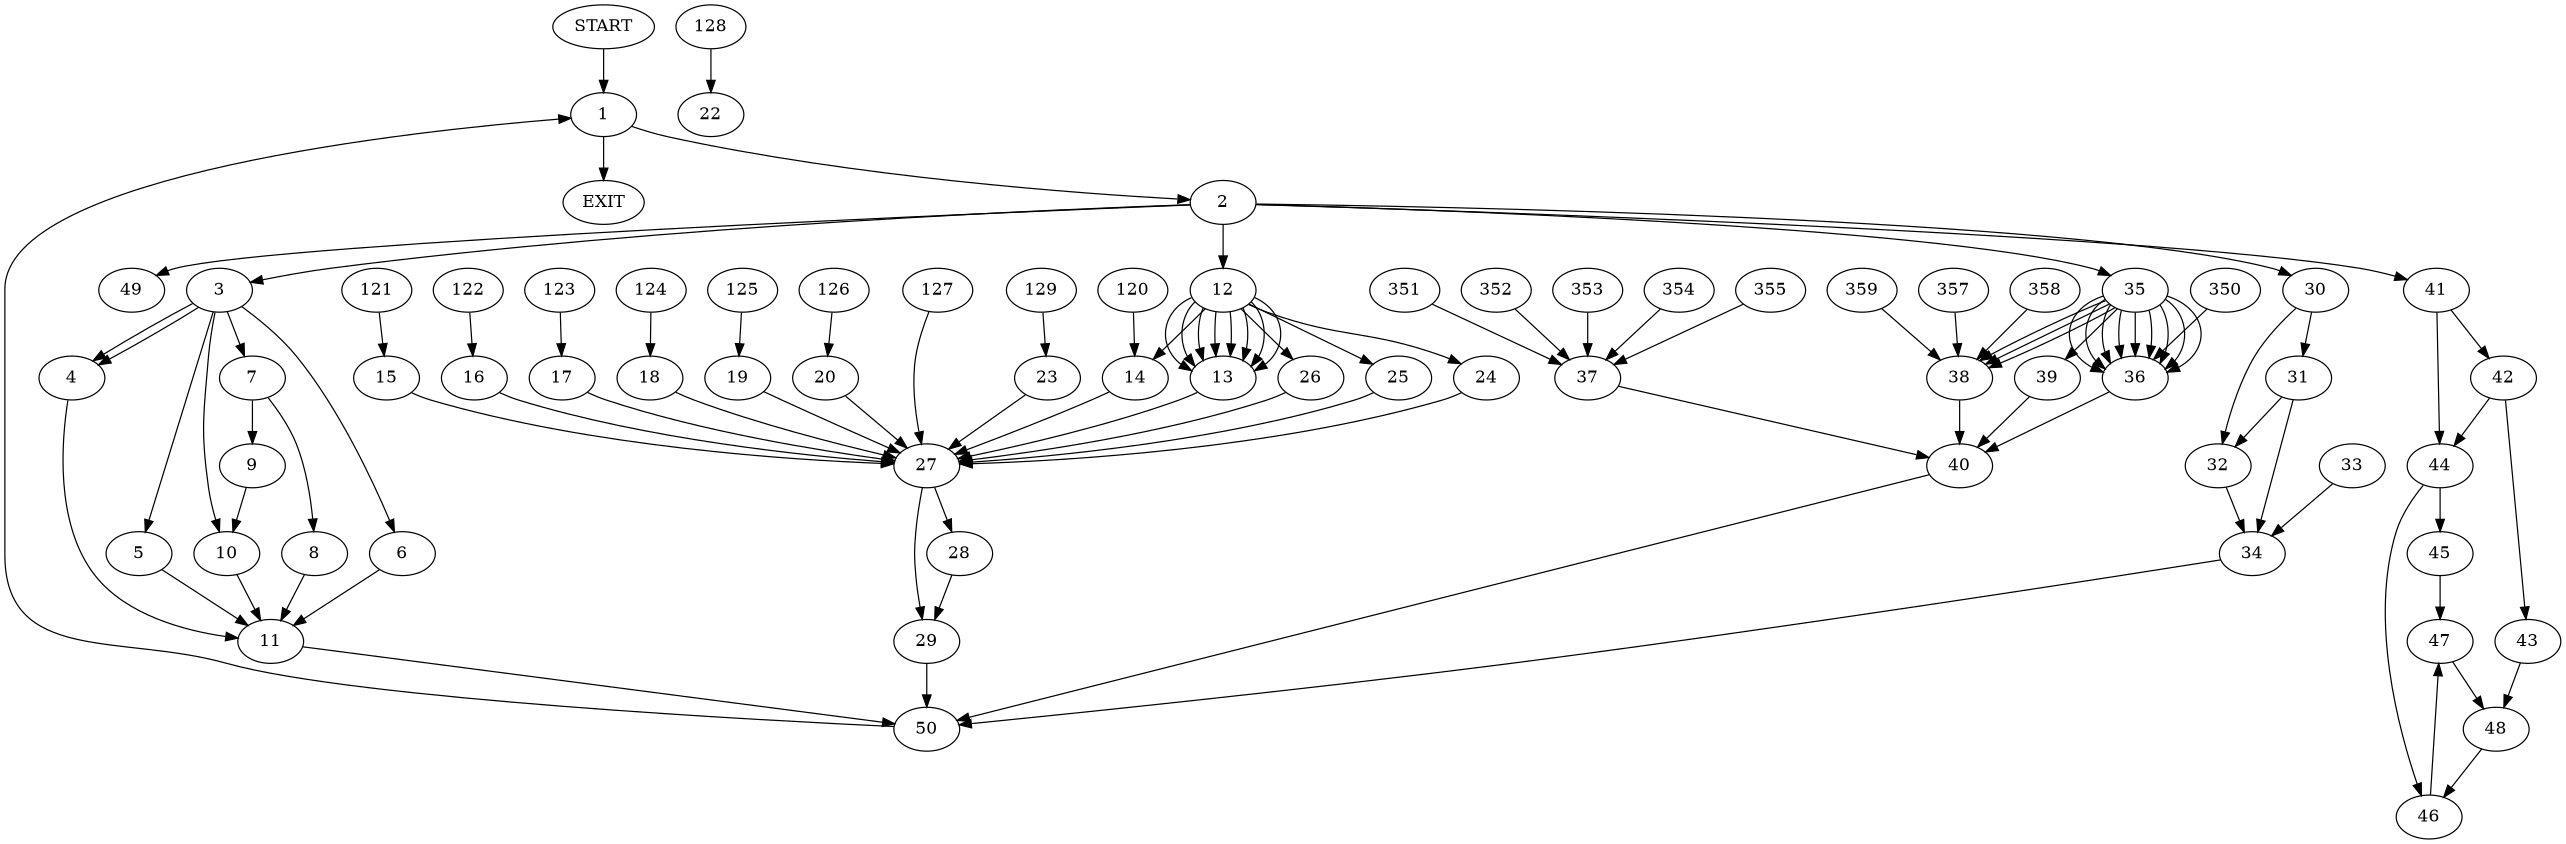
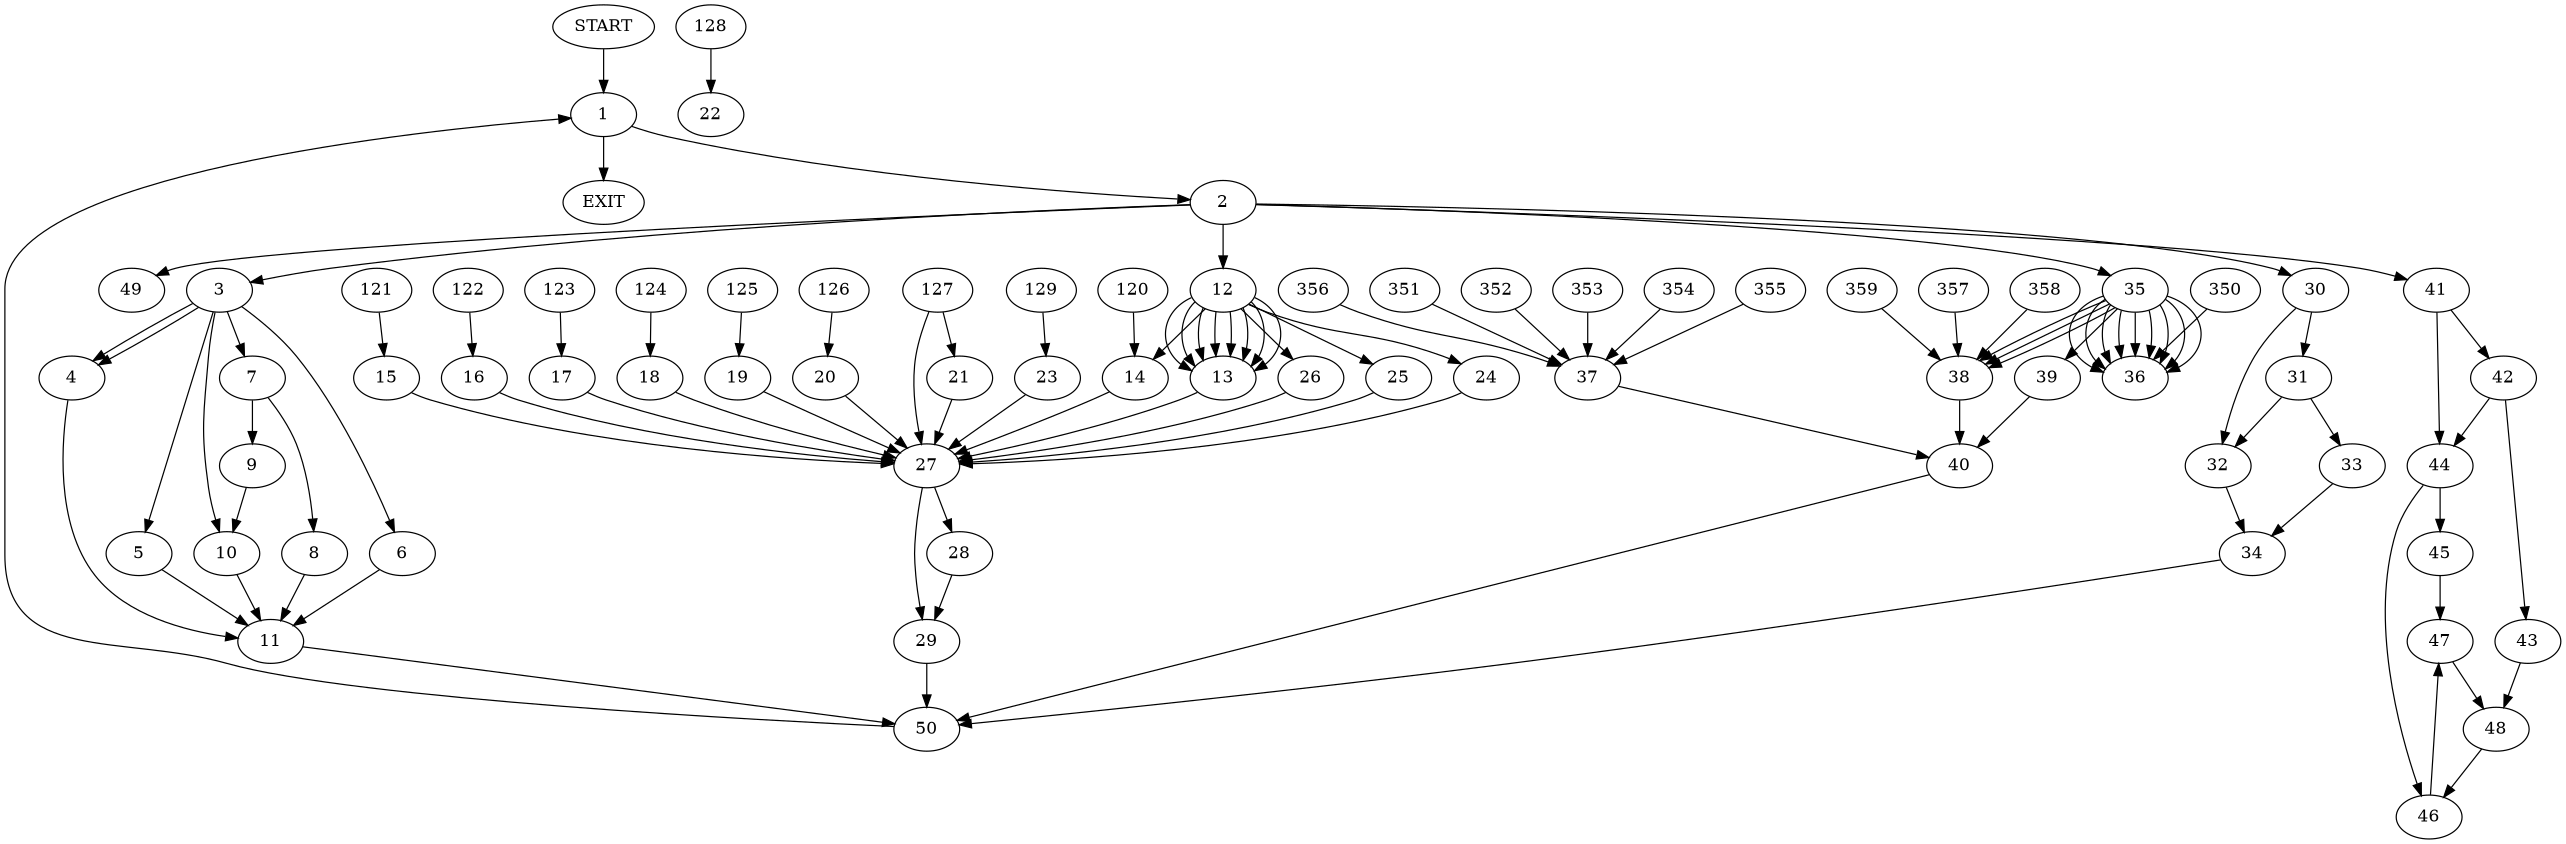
none -> (1313, 290)
none -> (960, 378)
(2053, 419) -> none
(2277, 460) -> (2322, 417)
